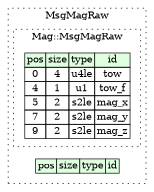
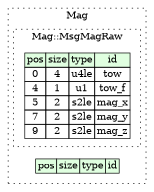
(77, 16) -> (77, 16)
